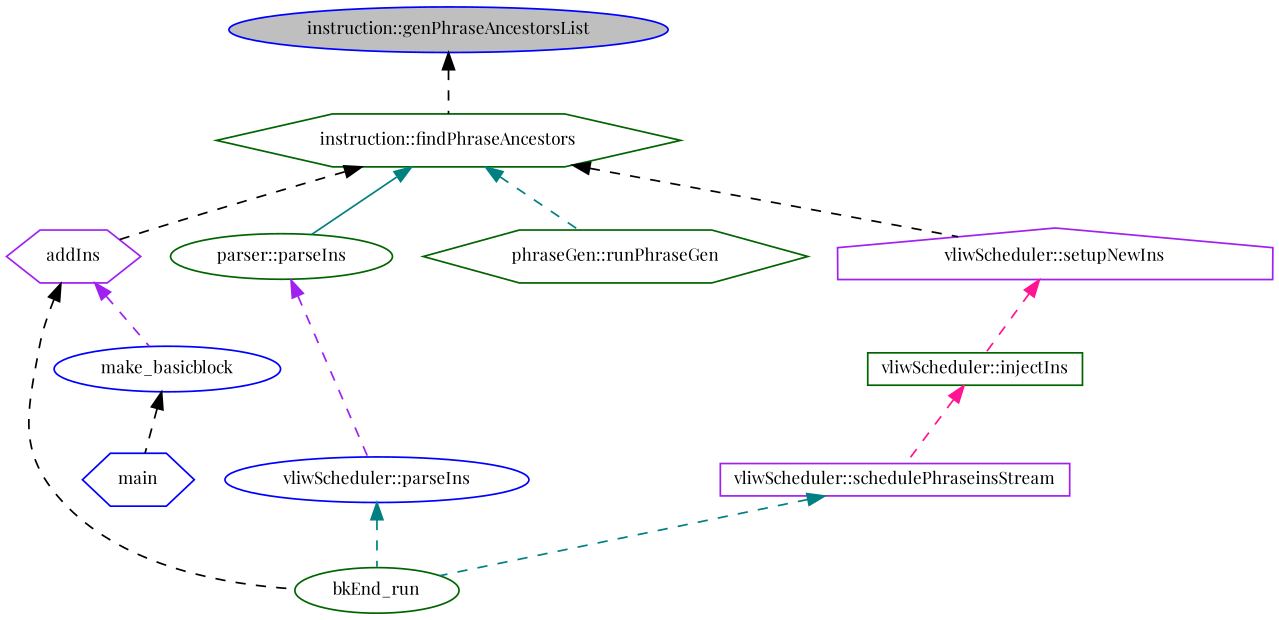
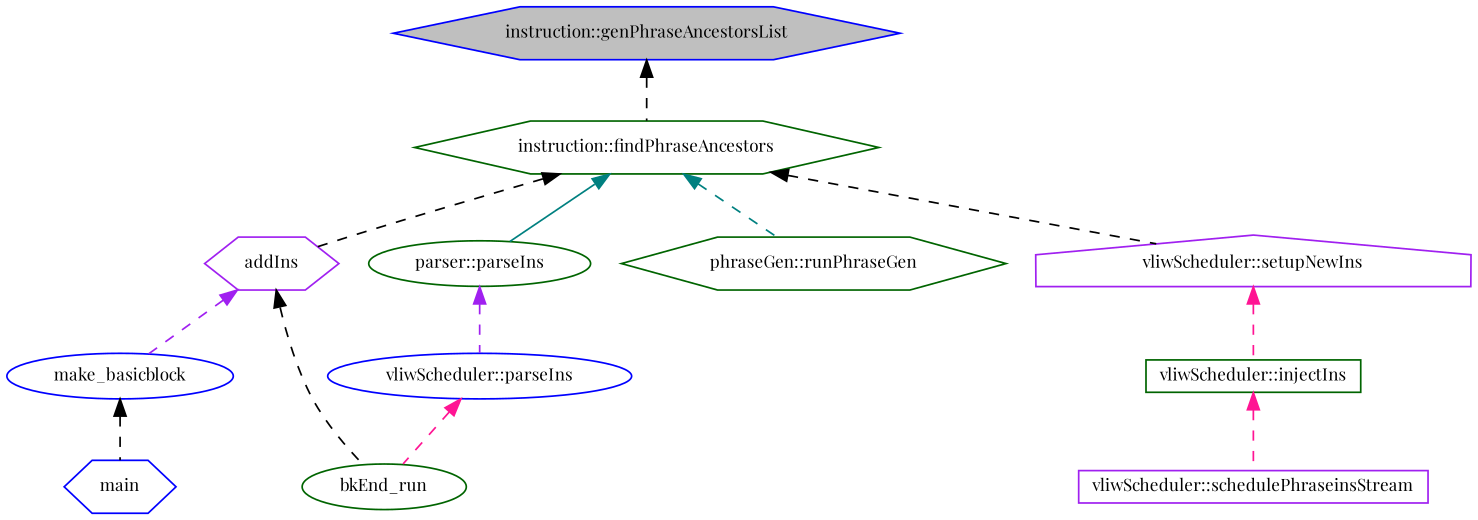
(449, 30) -> (647, 33)
(624, 538) -> none
(377, 543) -> (426, 438)
